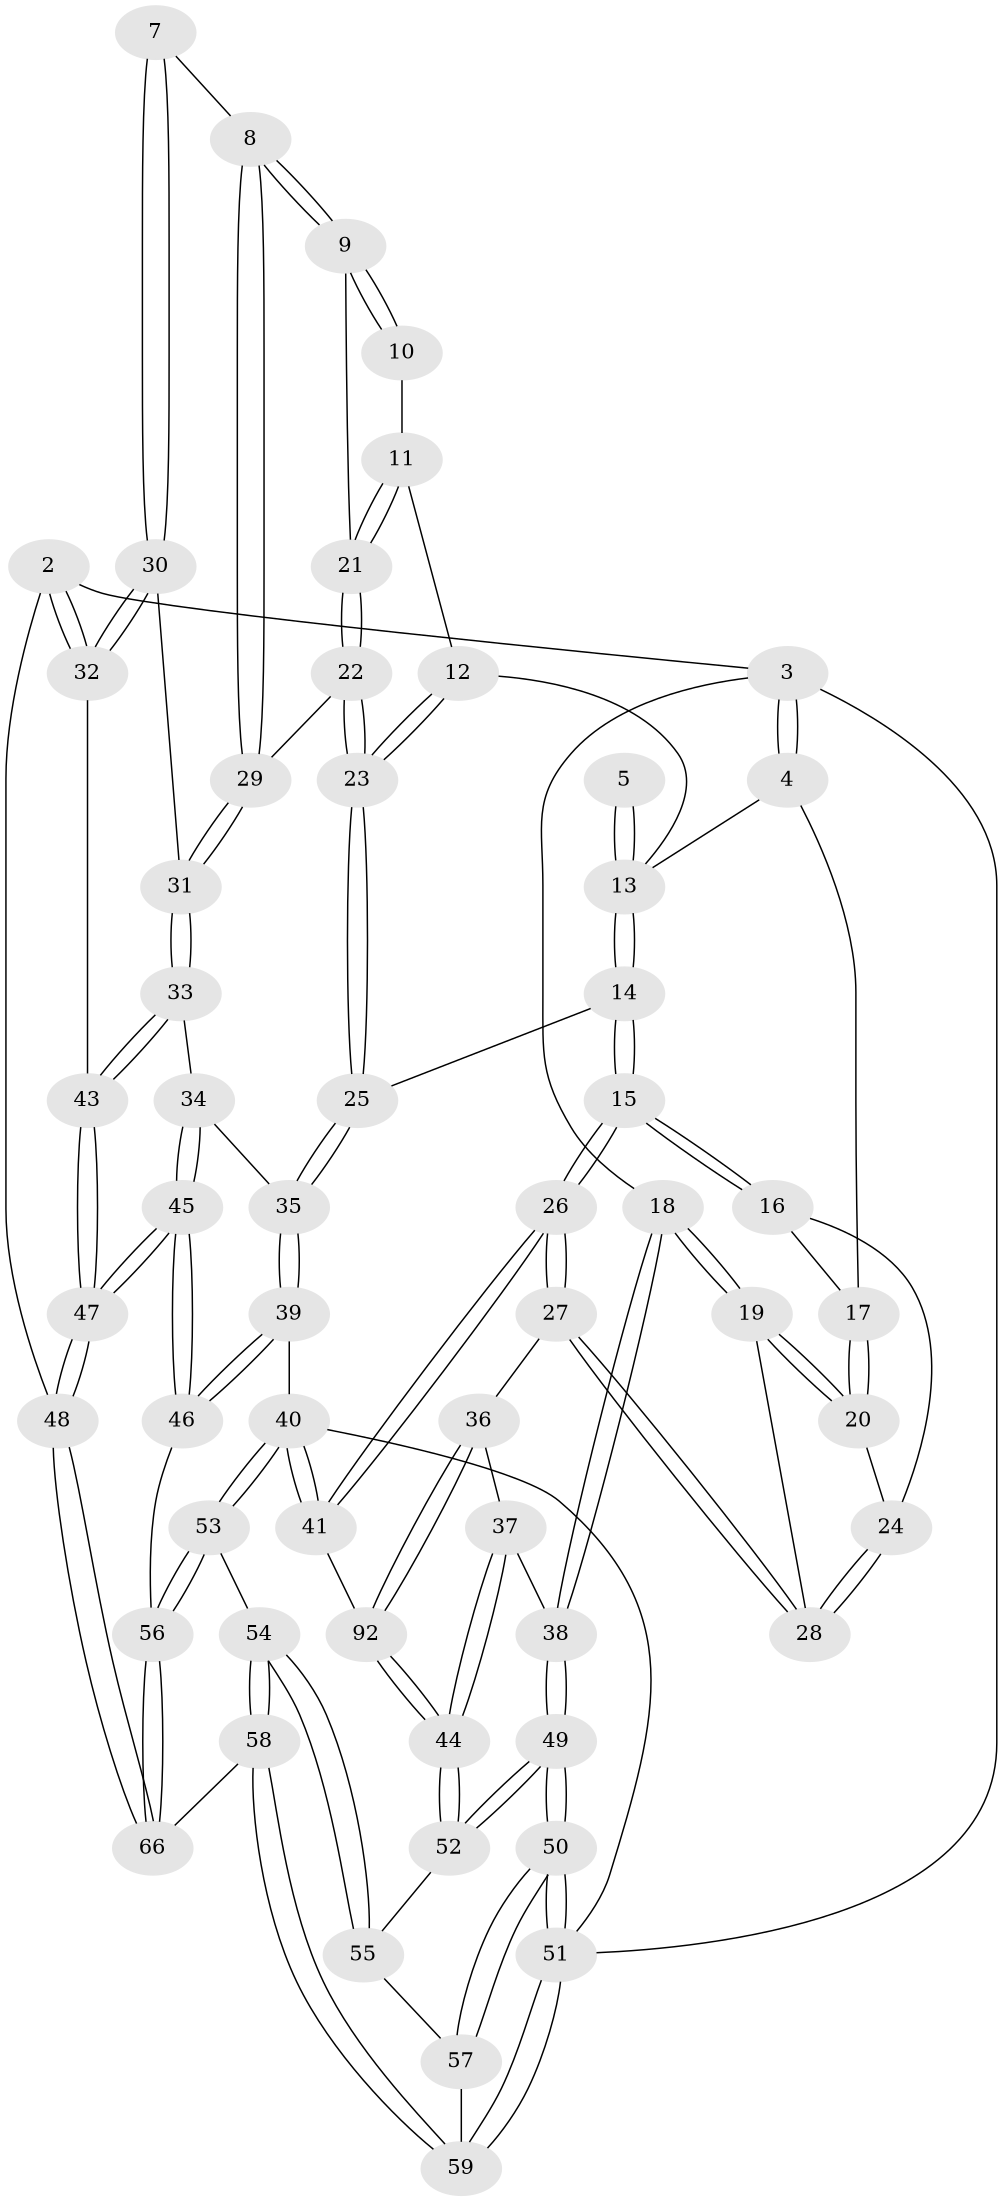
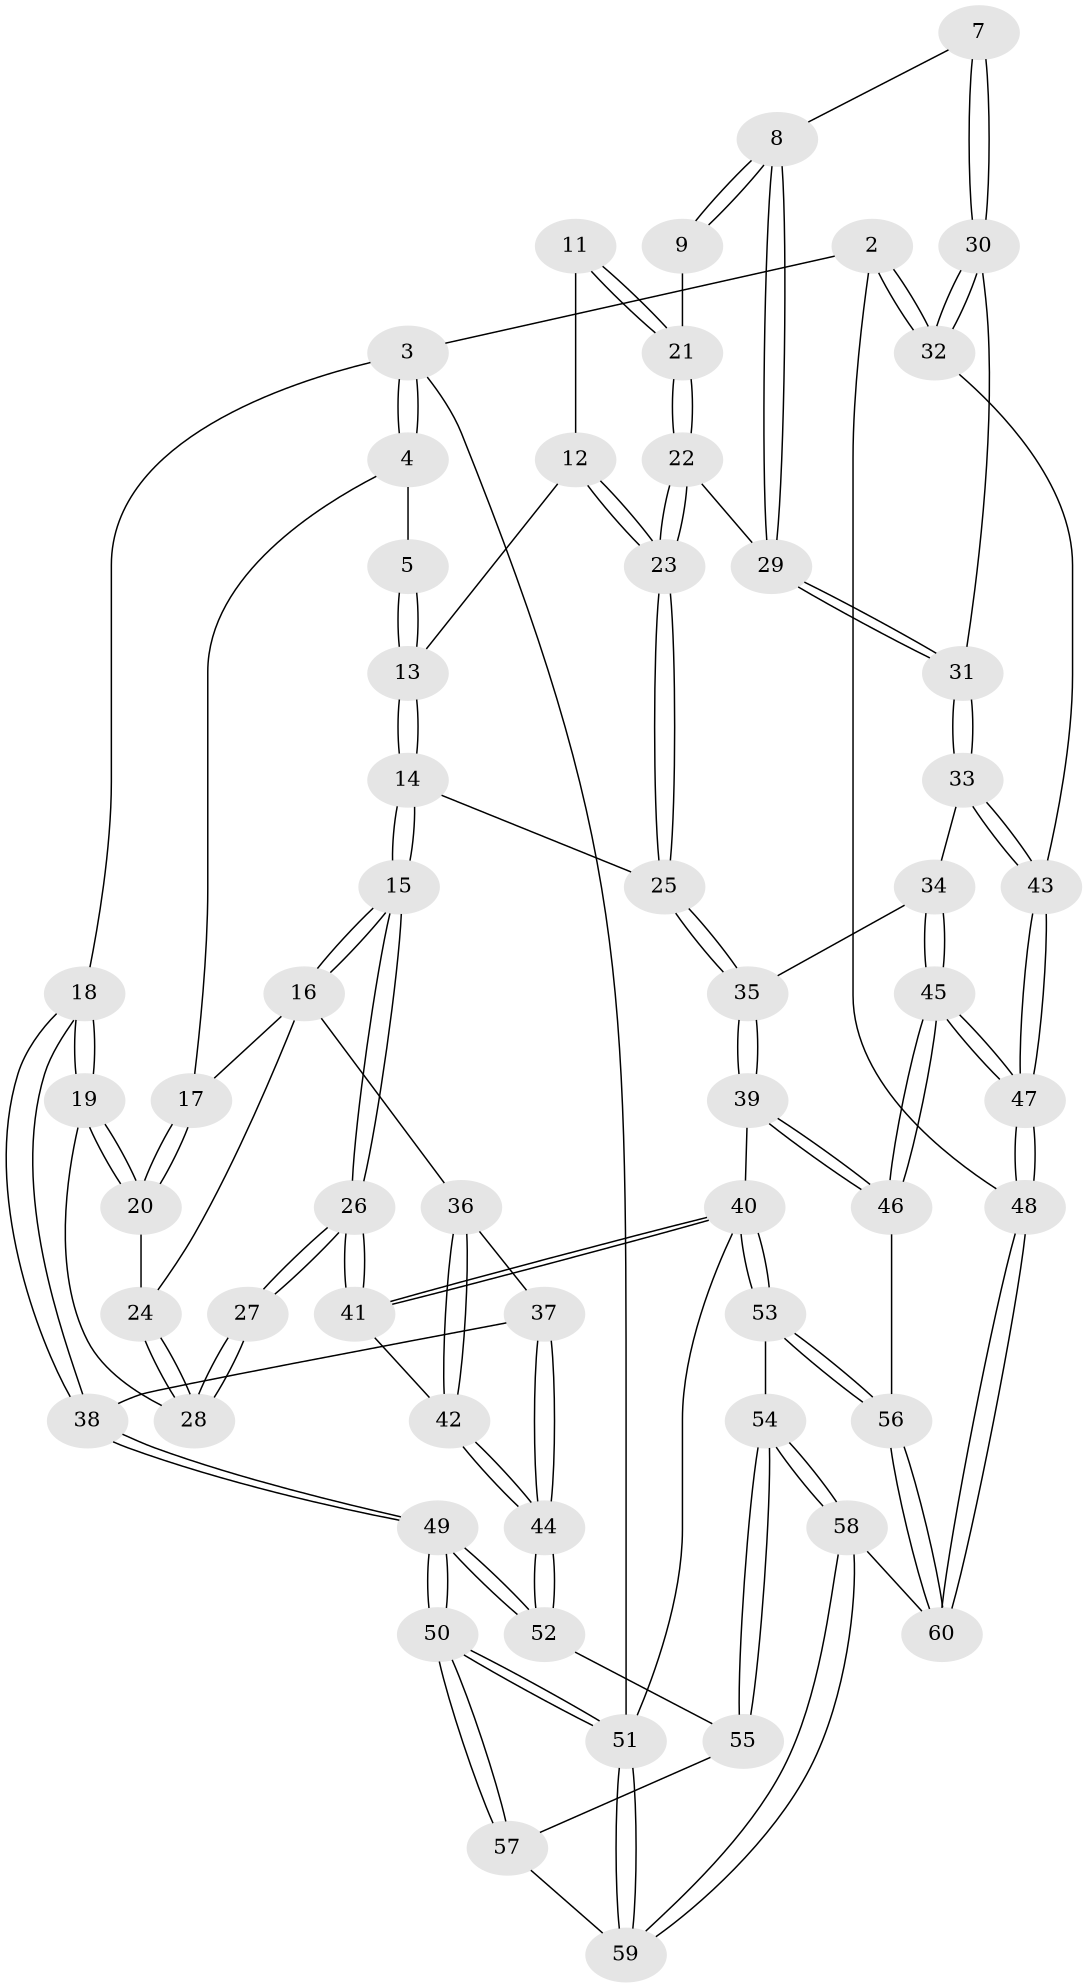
(402, 353) -> none
(706, 834) -> (408, 513)
(518, 1368) -> (389, 1109)
(366, 1635) -> (450, 1421)
(153, 1848) -> (942, 1635)
